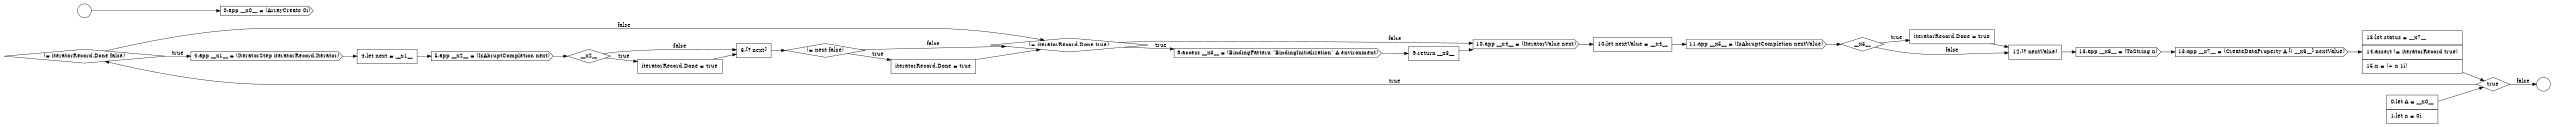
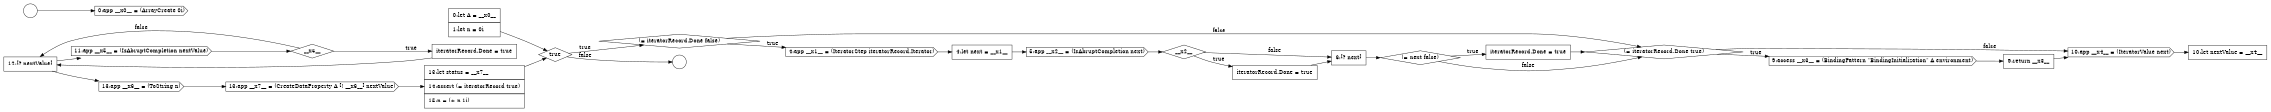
(1677, 44) -> (67, 60)
